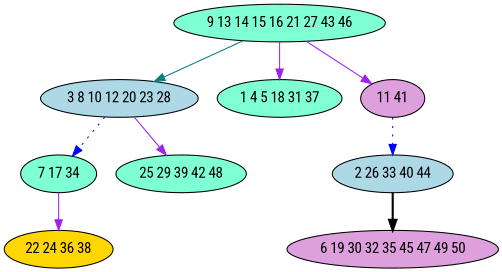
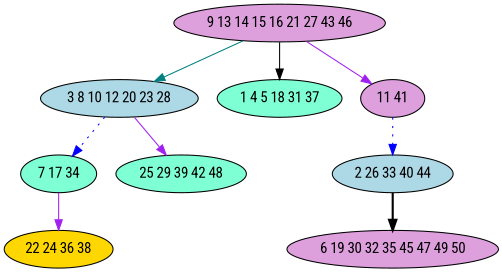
(280, 23) -> (280, 23)
(280, 56) -> (280, 56)
